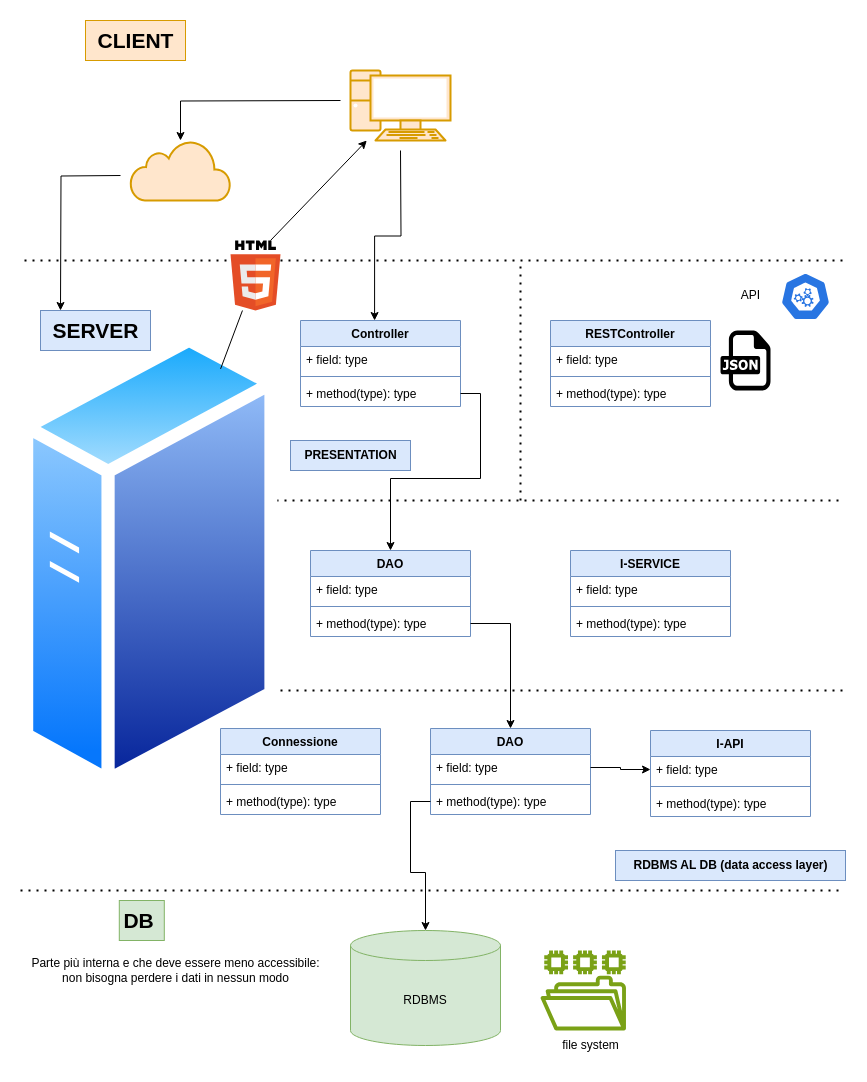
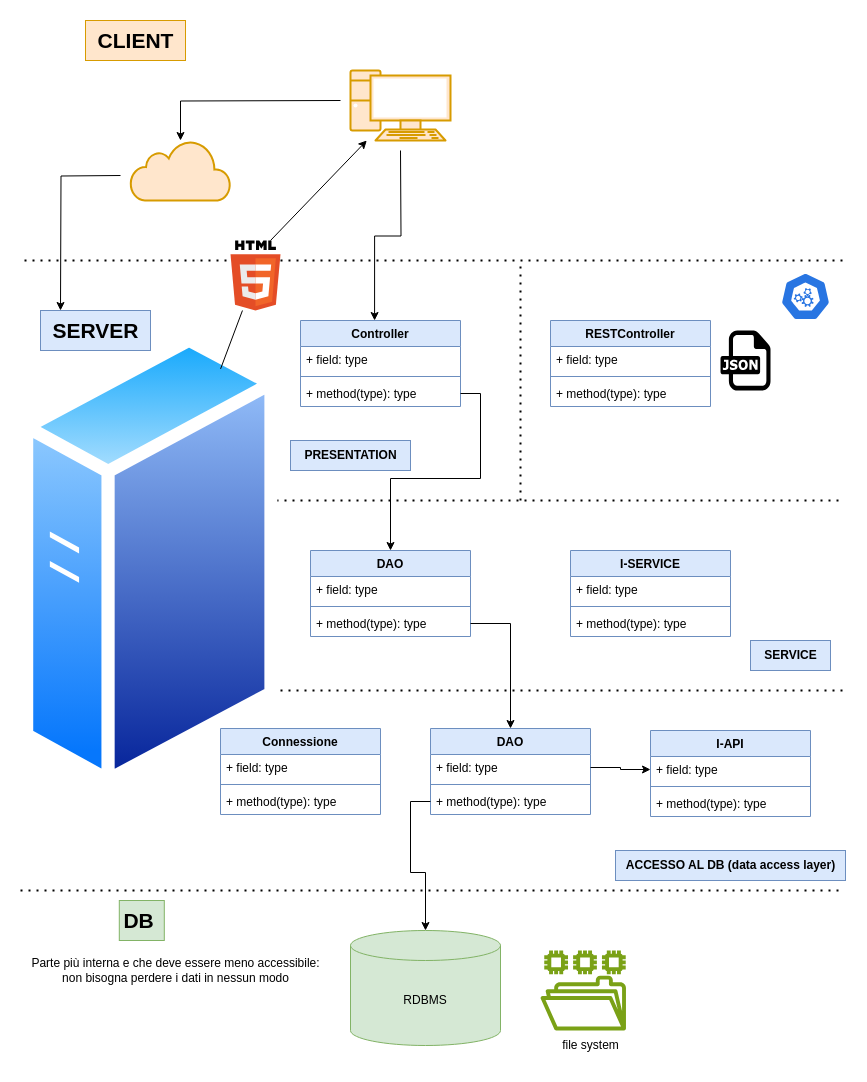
(751, 296) -> none
none -> (791, 656)
(731, 866) -> (731, 866)
